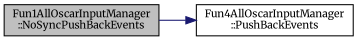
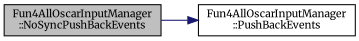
(82, 20) -> (83, 20)
